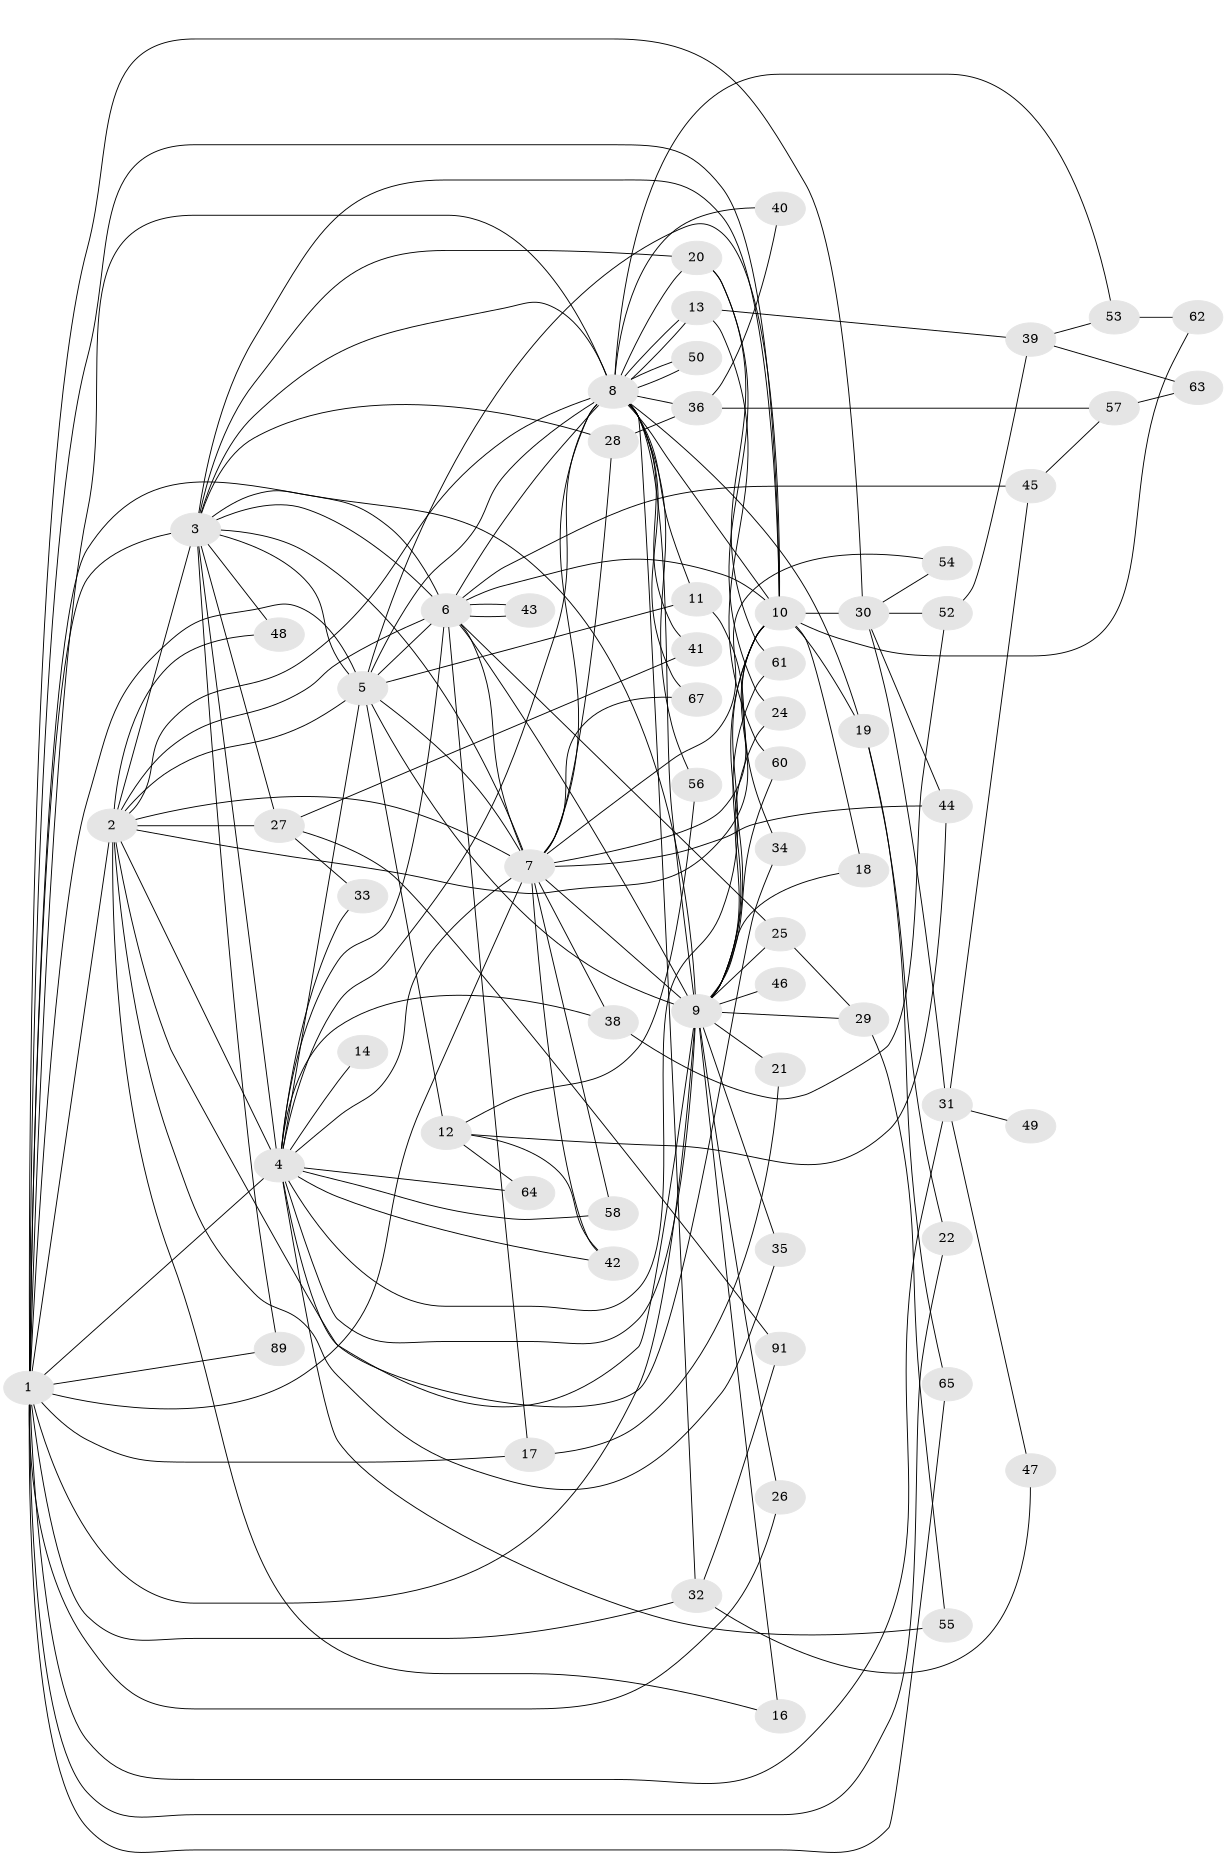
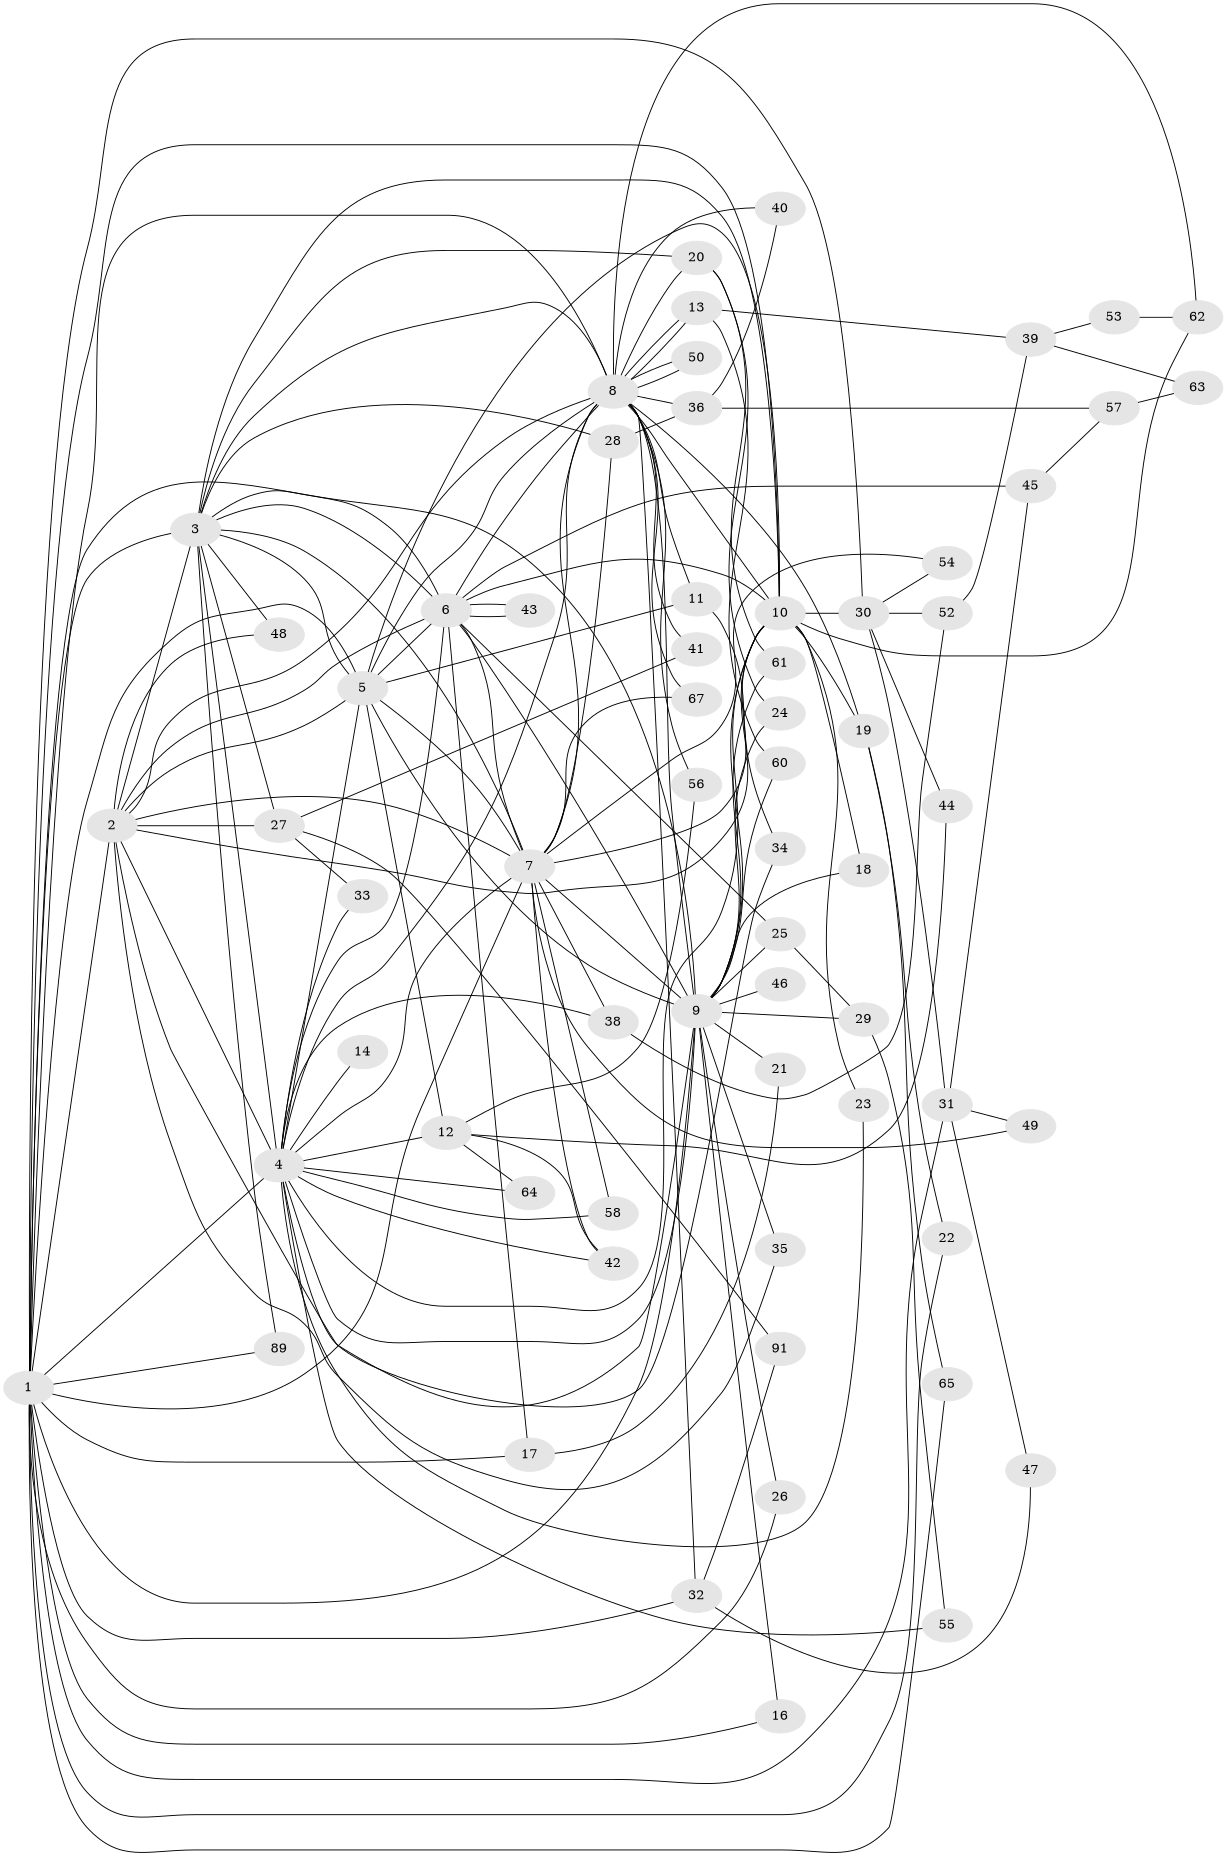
(827, 74) -> (867, 4)
(746, 827) -> (694, 1136)
none -> (864, 1105)
none -> (363, 1149)
(230, 1469) -> (265, 1744)
